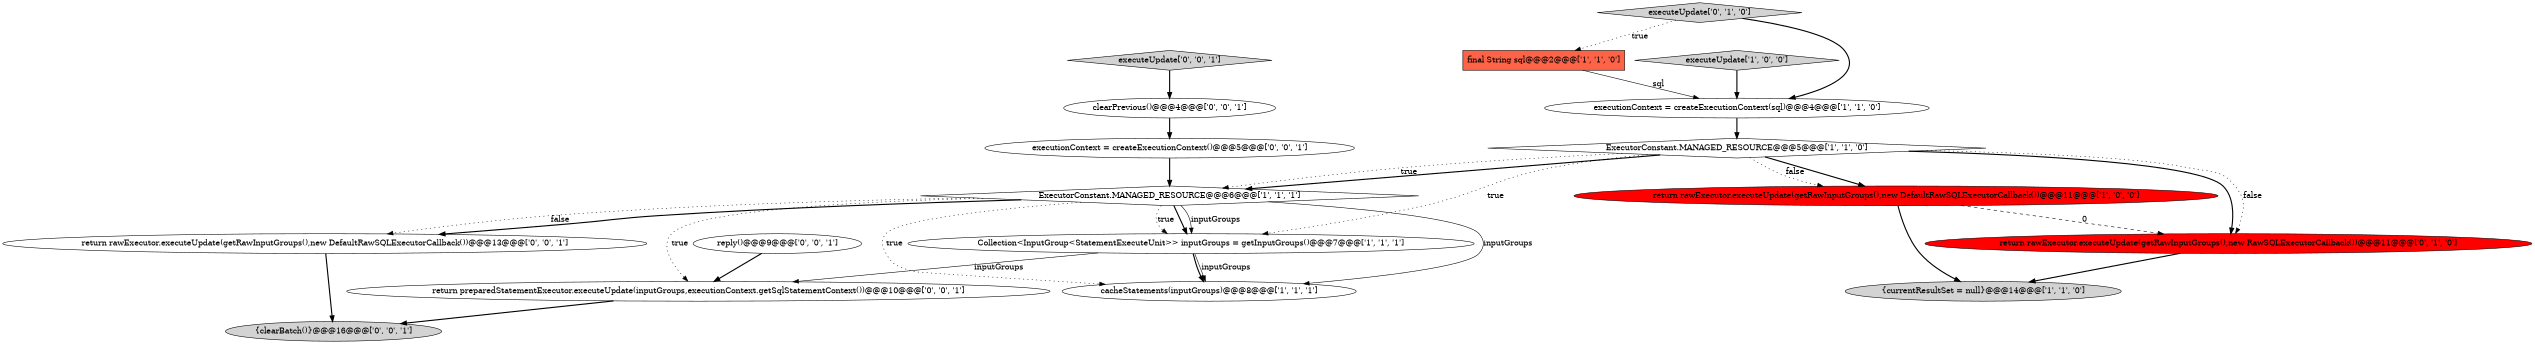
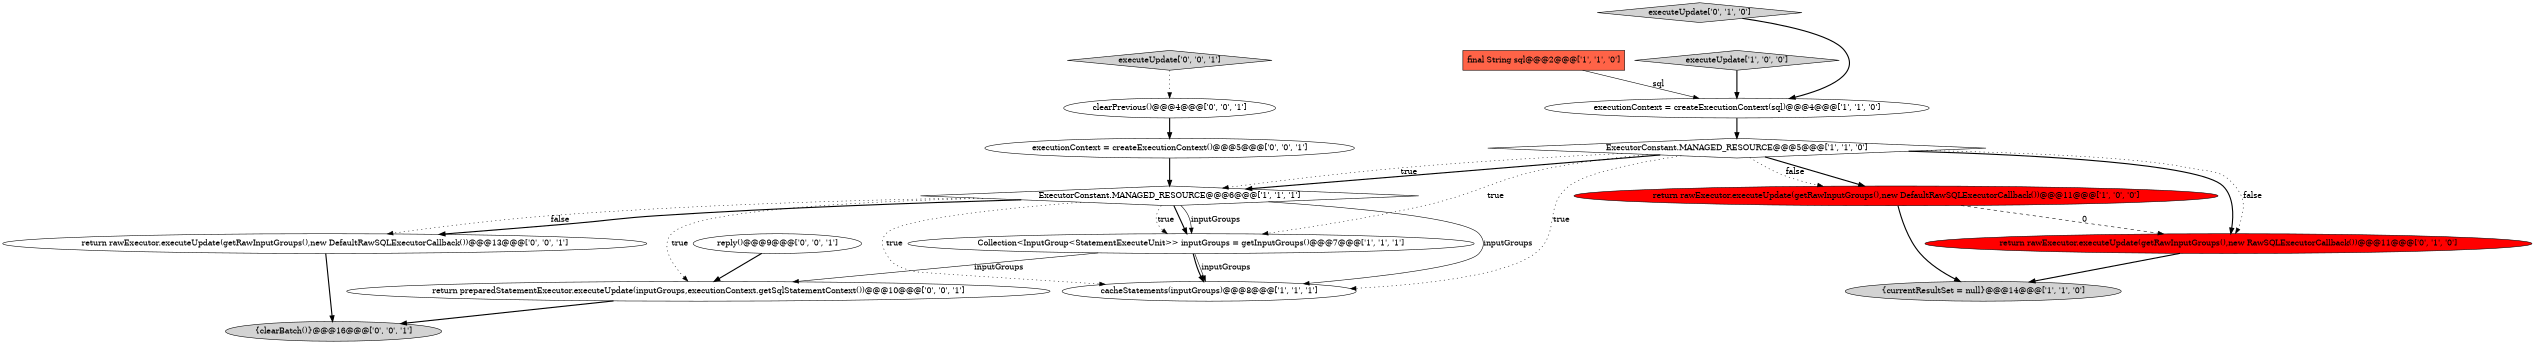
(1628, 35) -> none
(1170, 81) -> (1170, 81)
none -> (1539, 250)
